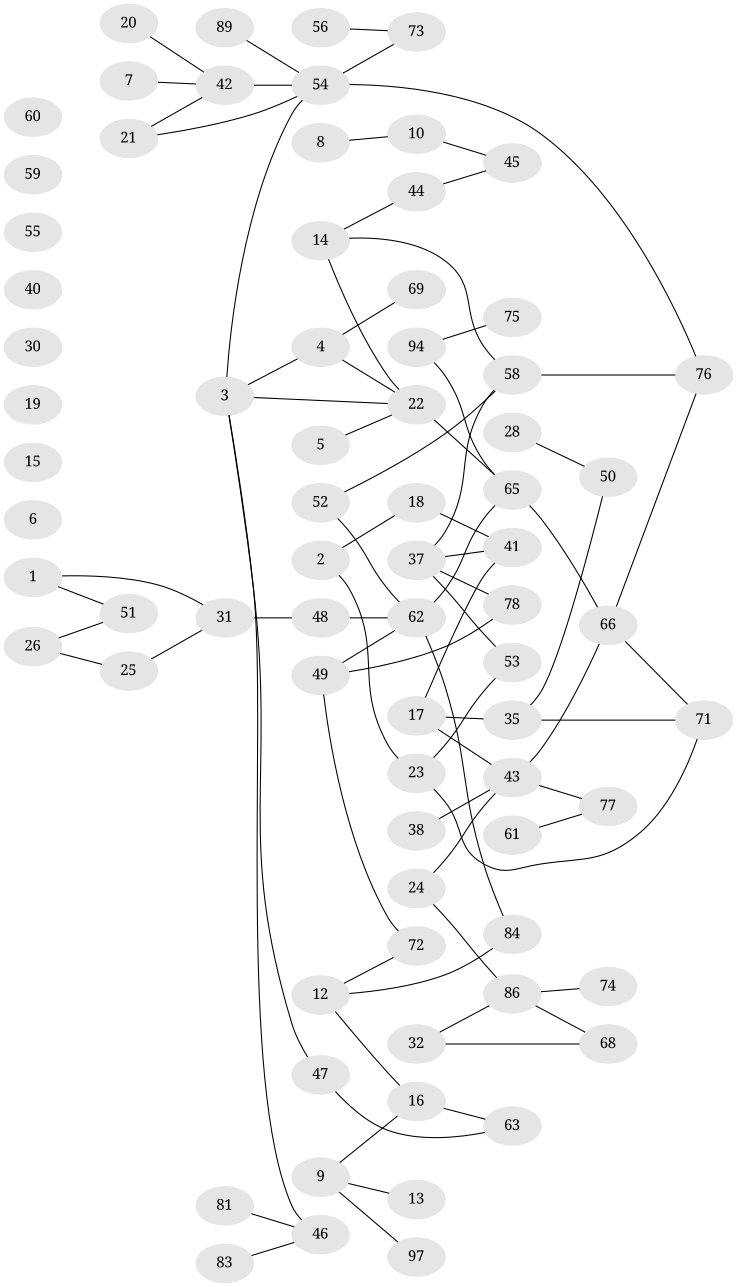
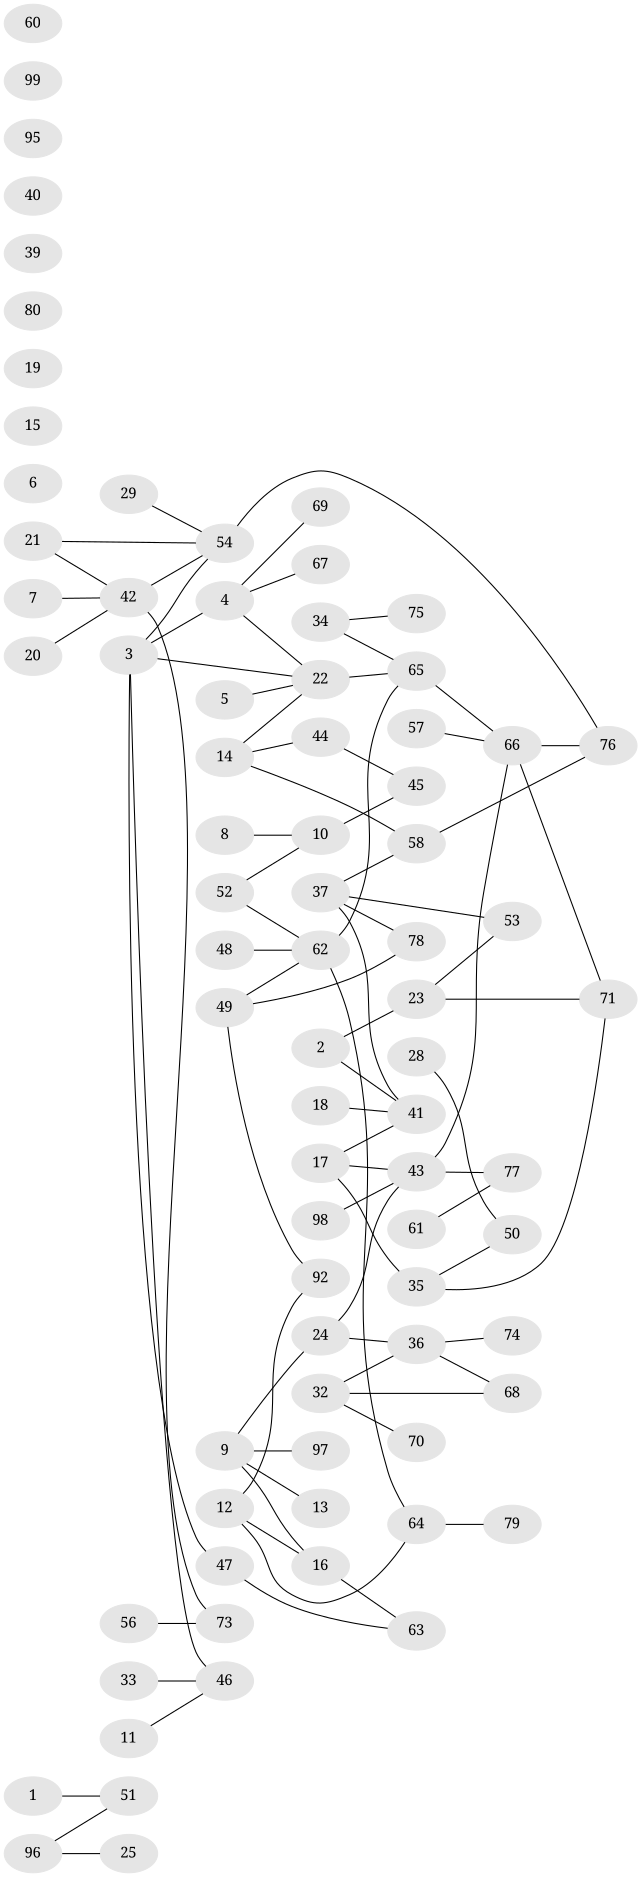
(225, 28) -> (129, 494)
(368, 59) -> (177, 1111)
(33, 175) -> (33, 81)
(33, 232) -> (33, 138)
none -> (33, 254)
(33, 347) -> (33, 311)
(417, 347) -> (321, 622)
(424, 448) -> (273, 864)
(369, 532) -> (369, 1081)
none -> (321, 565)
(225, 618) -> none
(33, 647) -> (33, 1854)
none -> (417, 729)
(417, 831) -> (321, 1221)
(512, 934) -> (417, 1524)
(417, 946) -> (321, 1278)
(512, 994) -> (417, 1344)
(225, 1206) -> (129, 1739)
(225, 1263) -> (129, 1681)
none -> (265, 1398)
none -> (417, 1442)
none -> (512, 1524)
